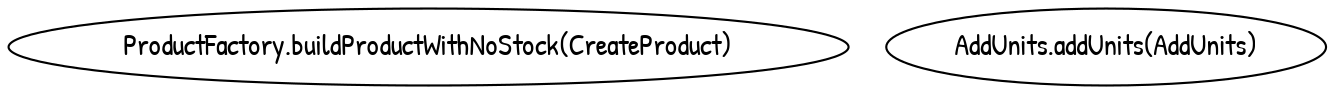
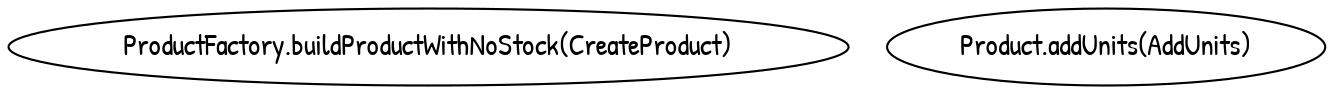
(1106, 47) -> (1106, 47)
